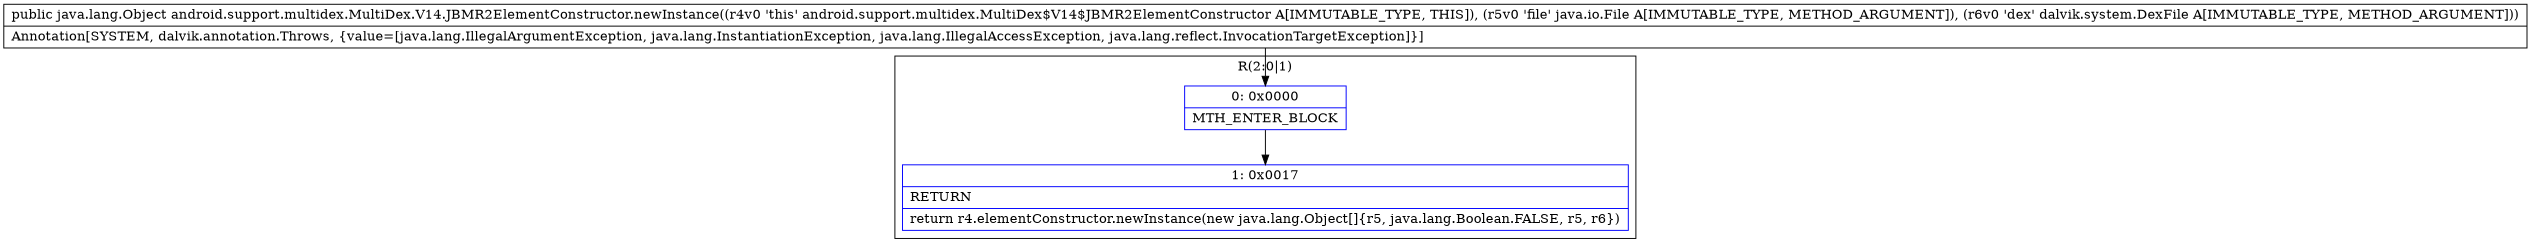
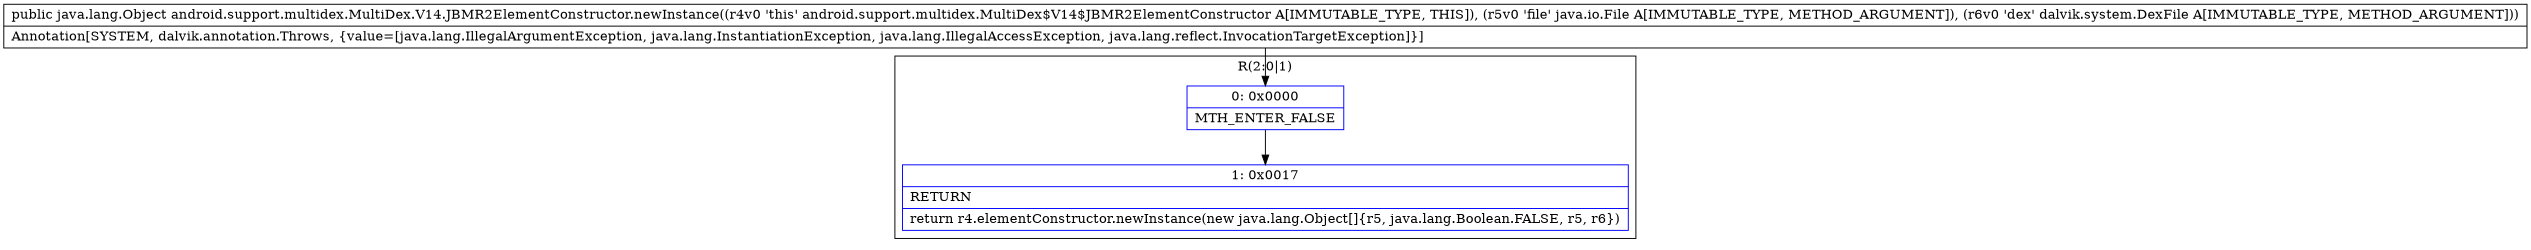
(1265, 118) -> (1265, 118)
